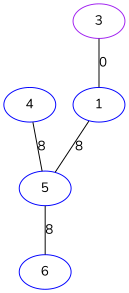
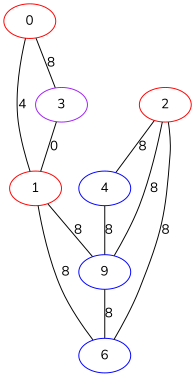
none -> (30, 21)
(99, 105) -> (36, 188)
none -> (165, 105)
(45, 188) -> (105, 272)
none -> (56, 277)
